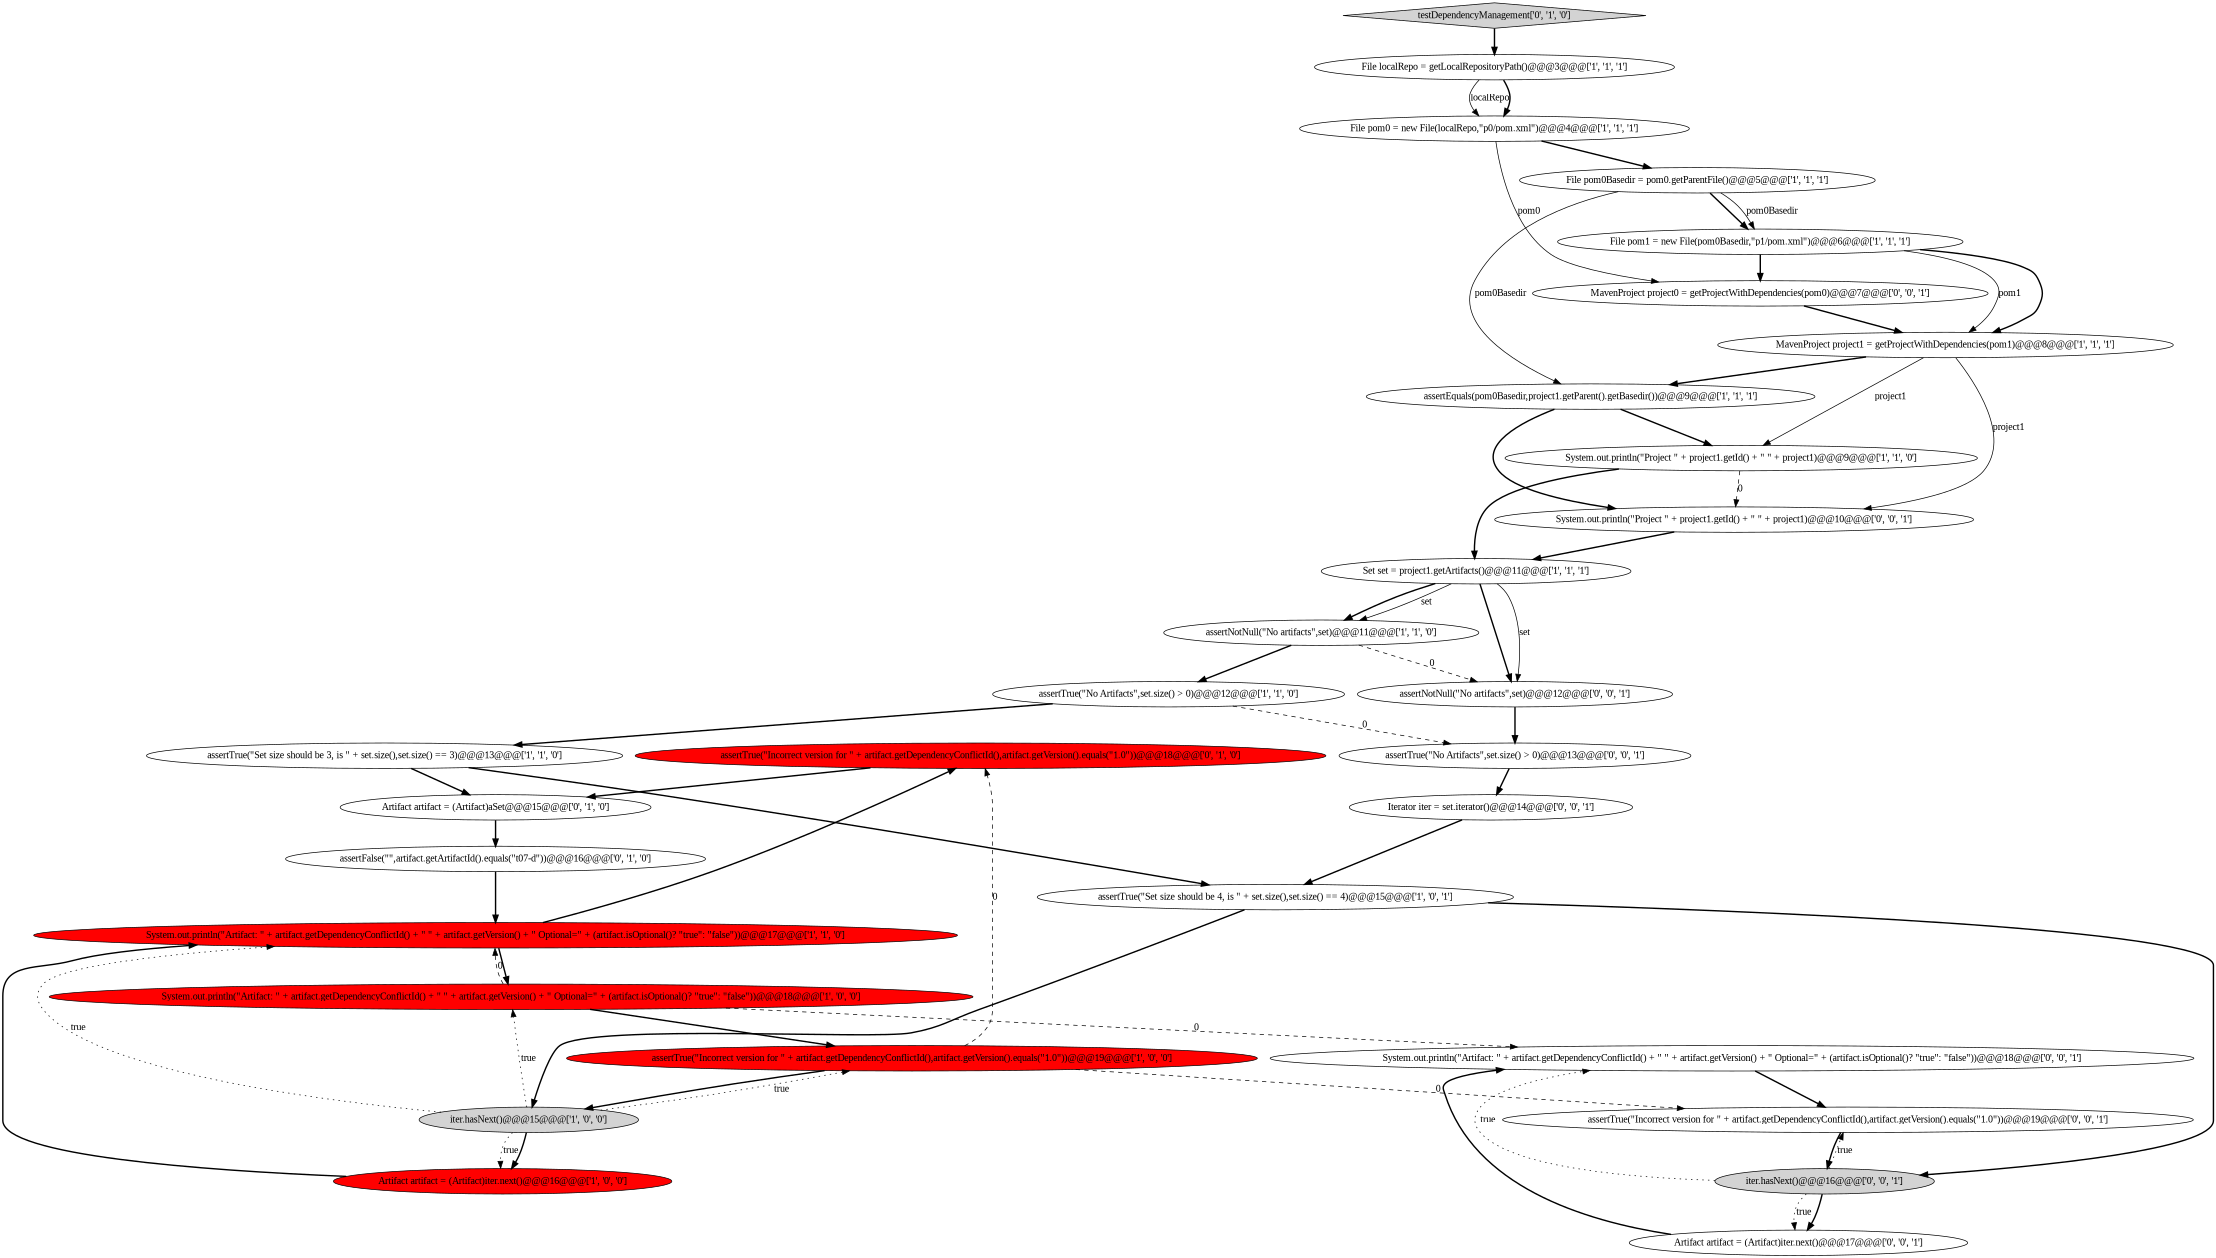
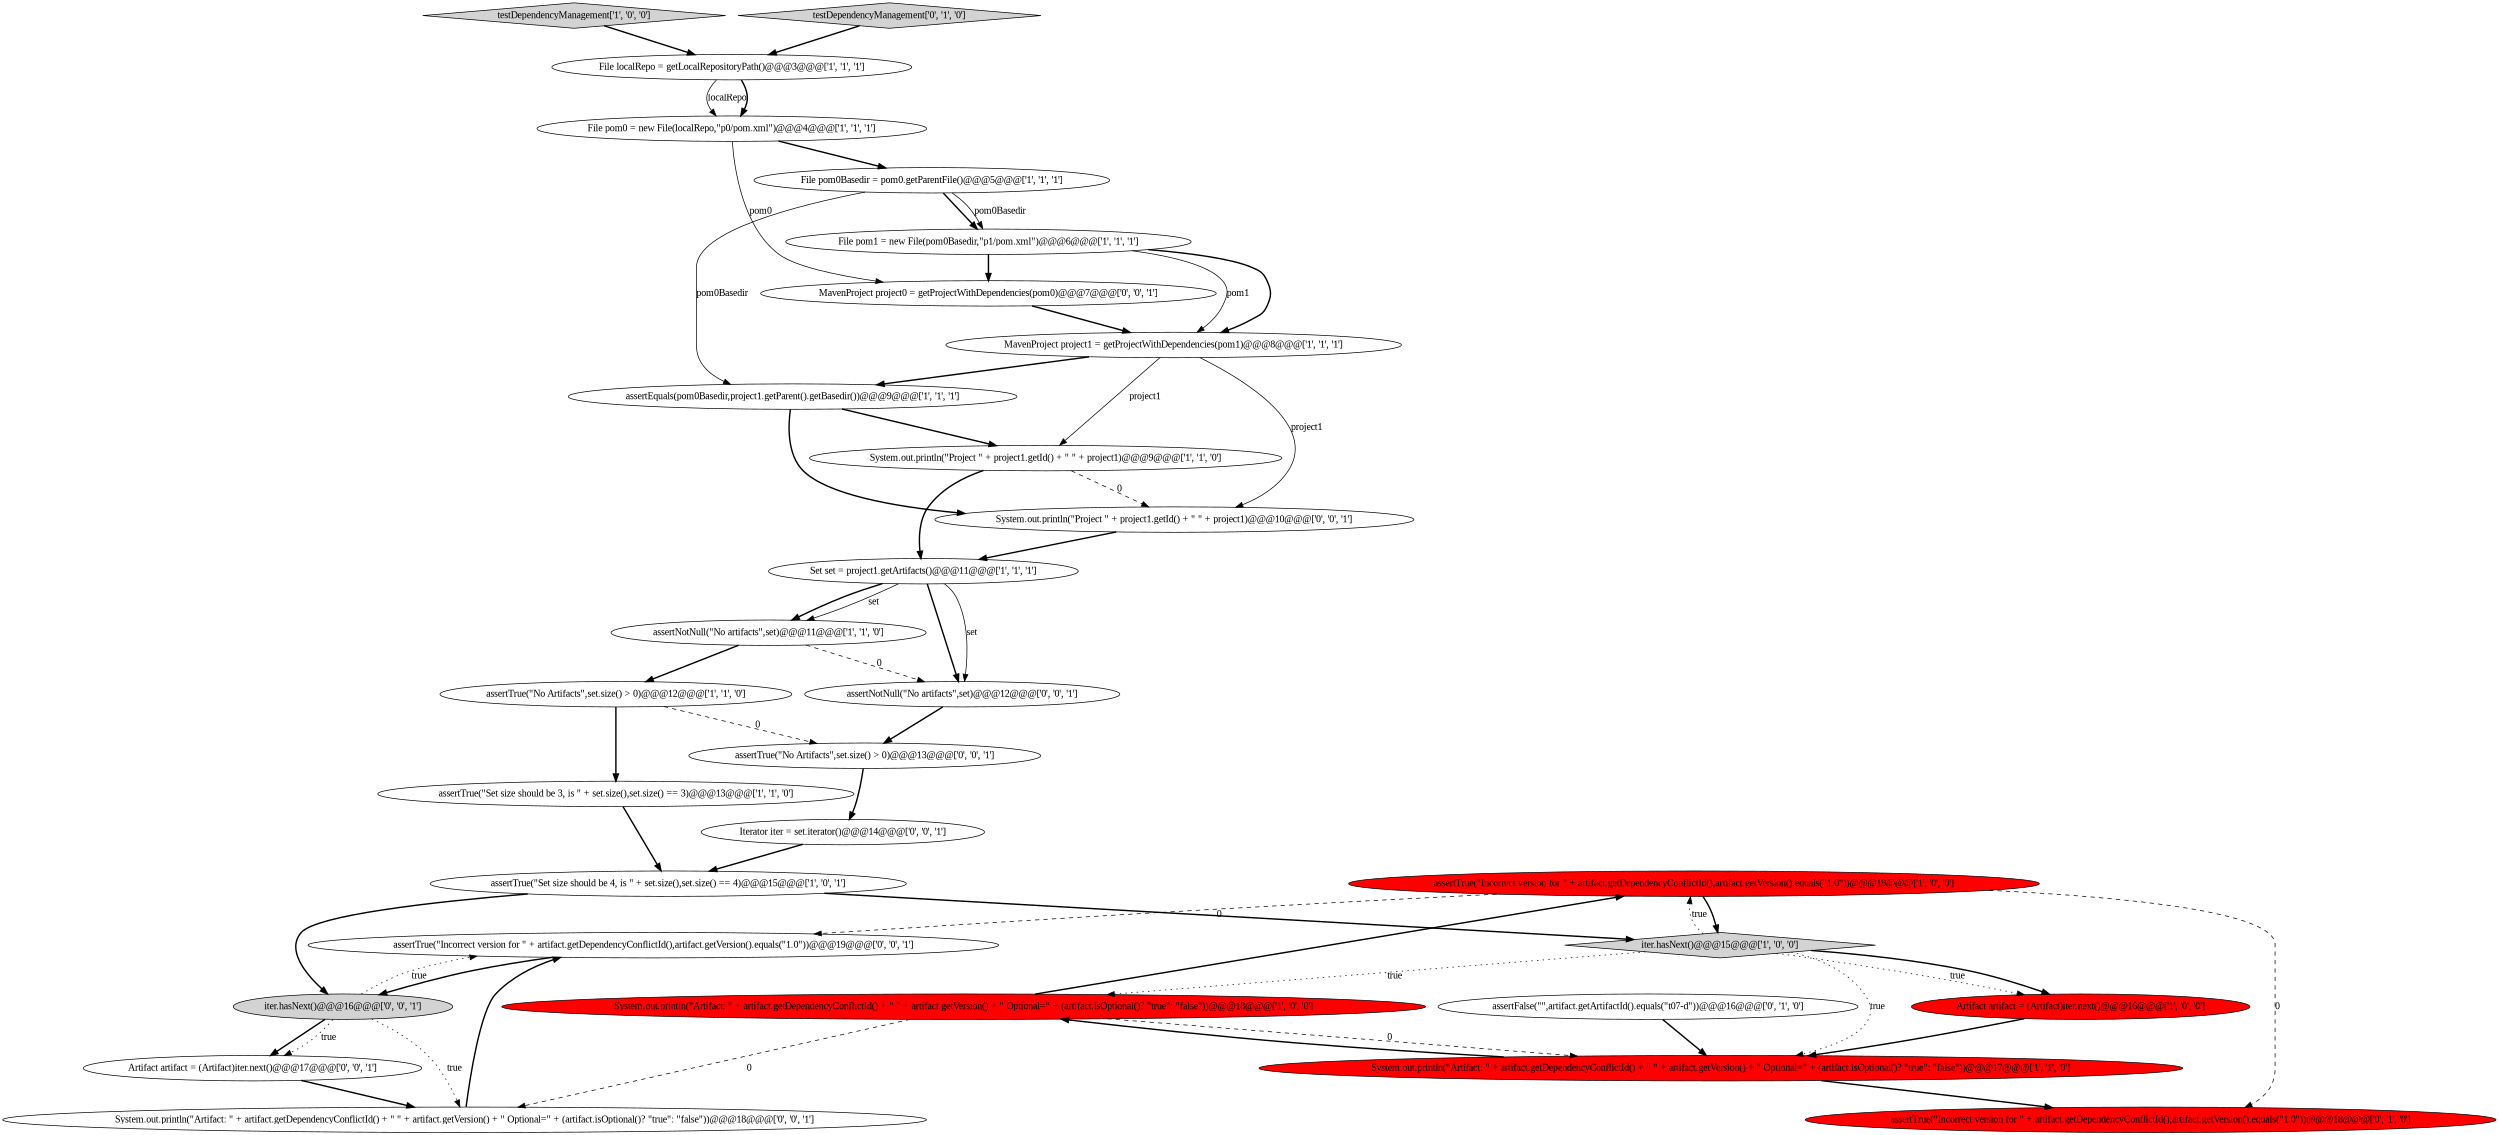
none -> (574, 16)
(496, 807) -> none
(529, 1120) -> (1720, 945)
